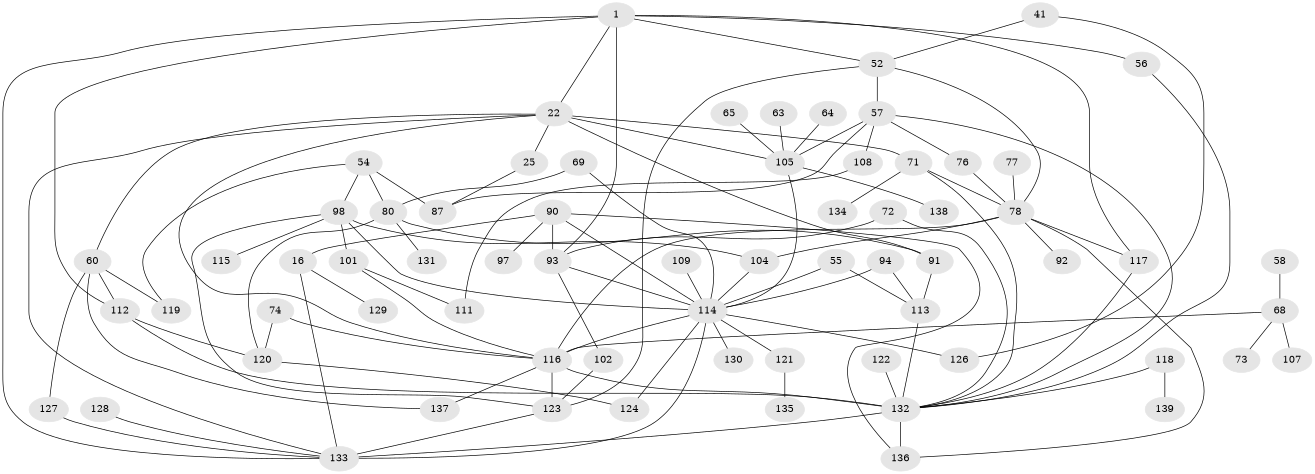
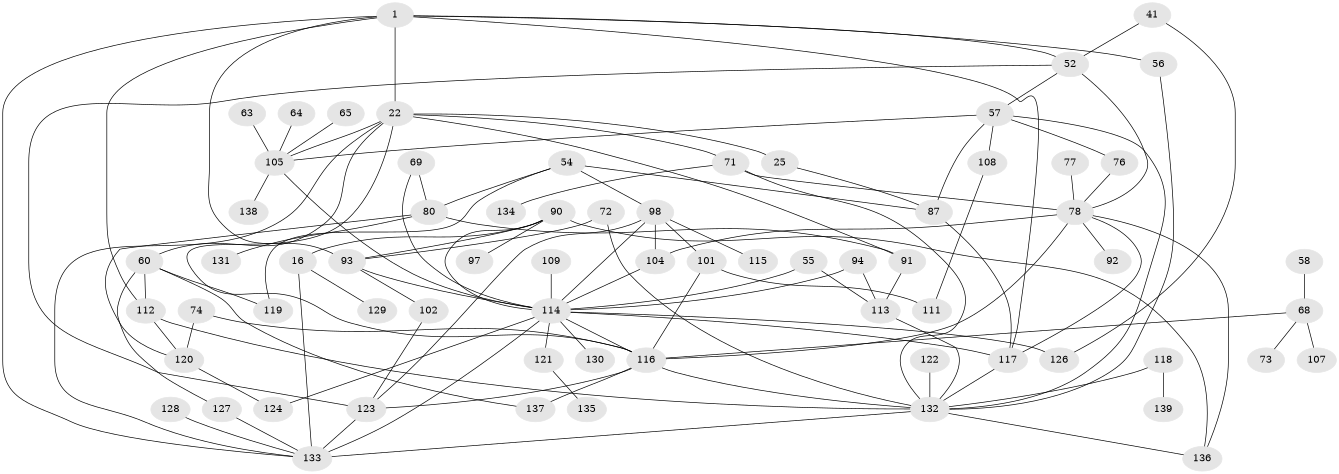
none -> (995, 277)
none -> (781, 327)
